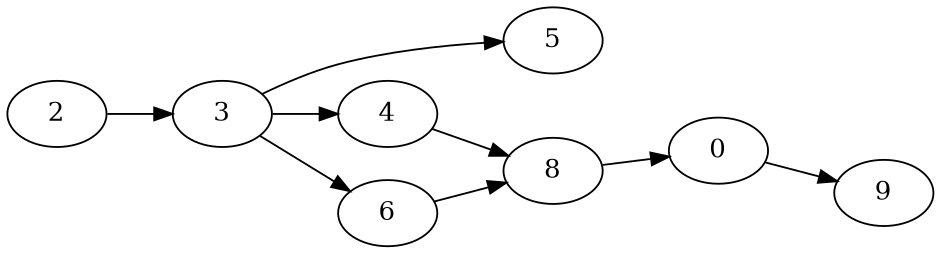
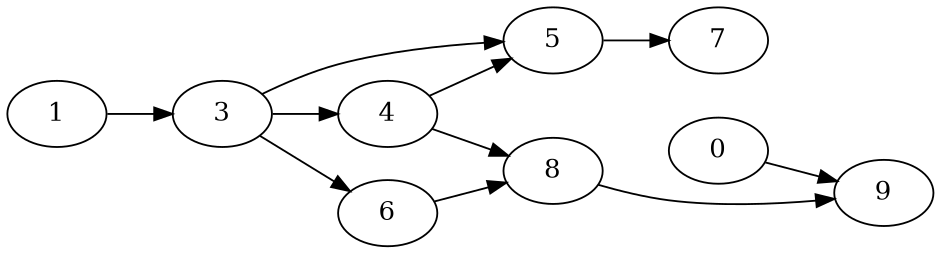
none -> (718, 40)
none -> (462, 81)
(57, 114) -> (57, 114)
(627, 162) -> (706, 203)
